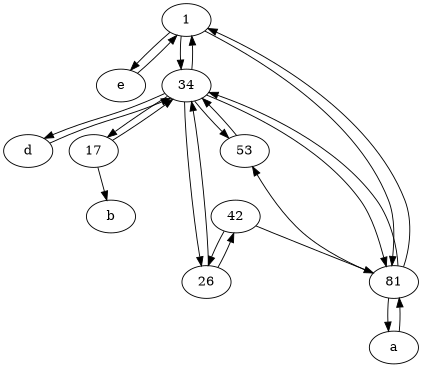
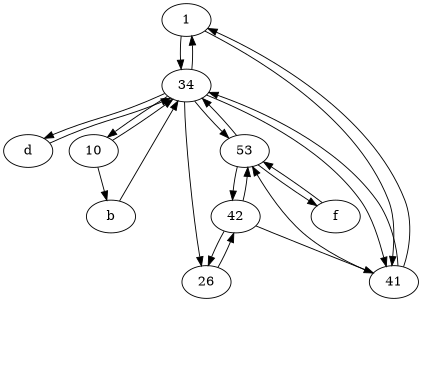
(121, 86) -> none
(94, 151) -> (94, 151)
none -> (235, 179)
(203, 188) -> (146, 155)
none -> (246, 189)
none -> (336, 217)
(394, 282) -> (394, 282)
(394, 348) -> none
